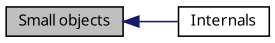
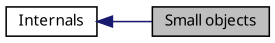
(159, 22) -> (132, 22)
